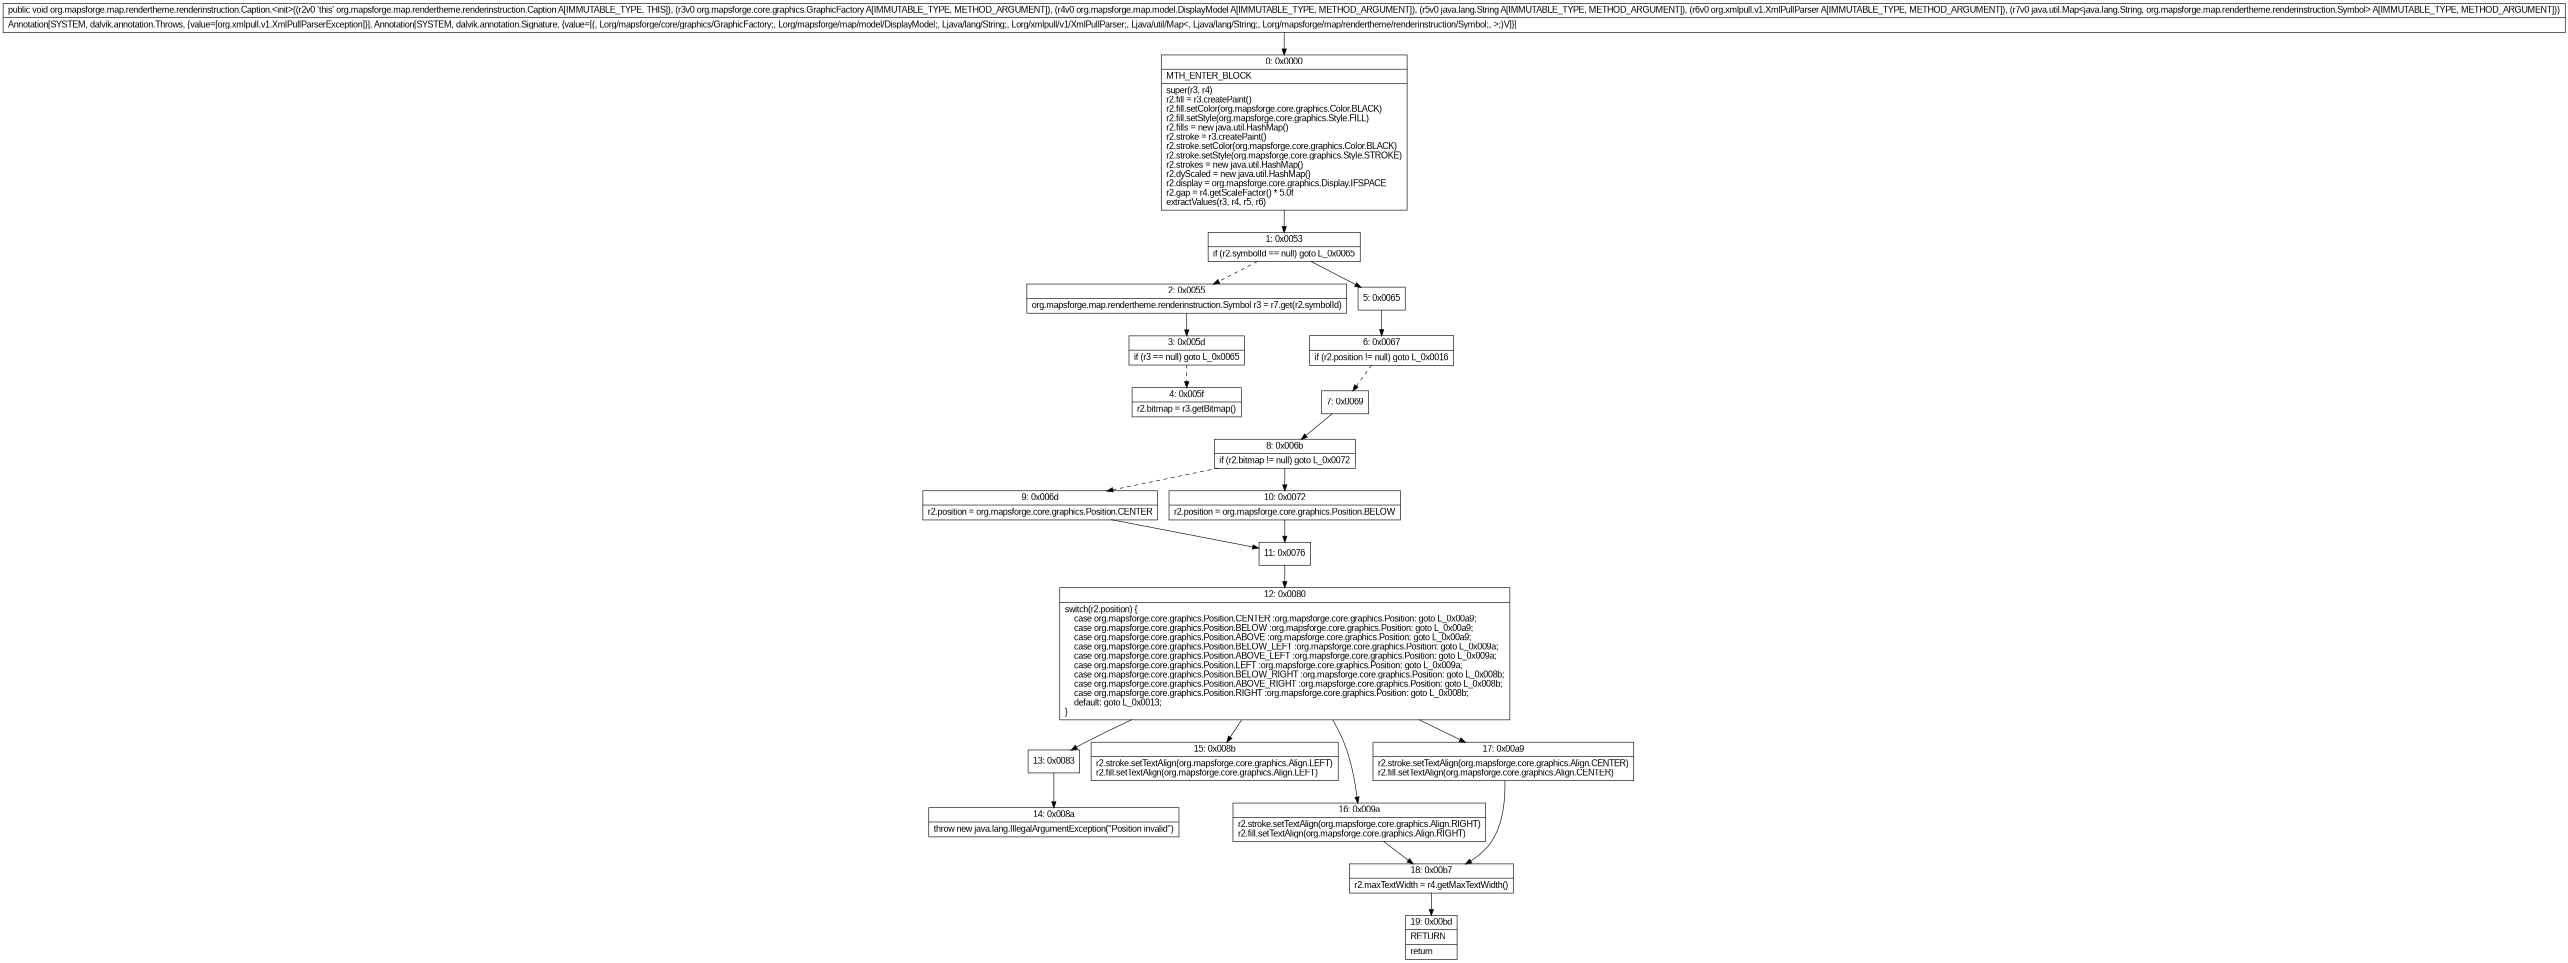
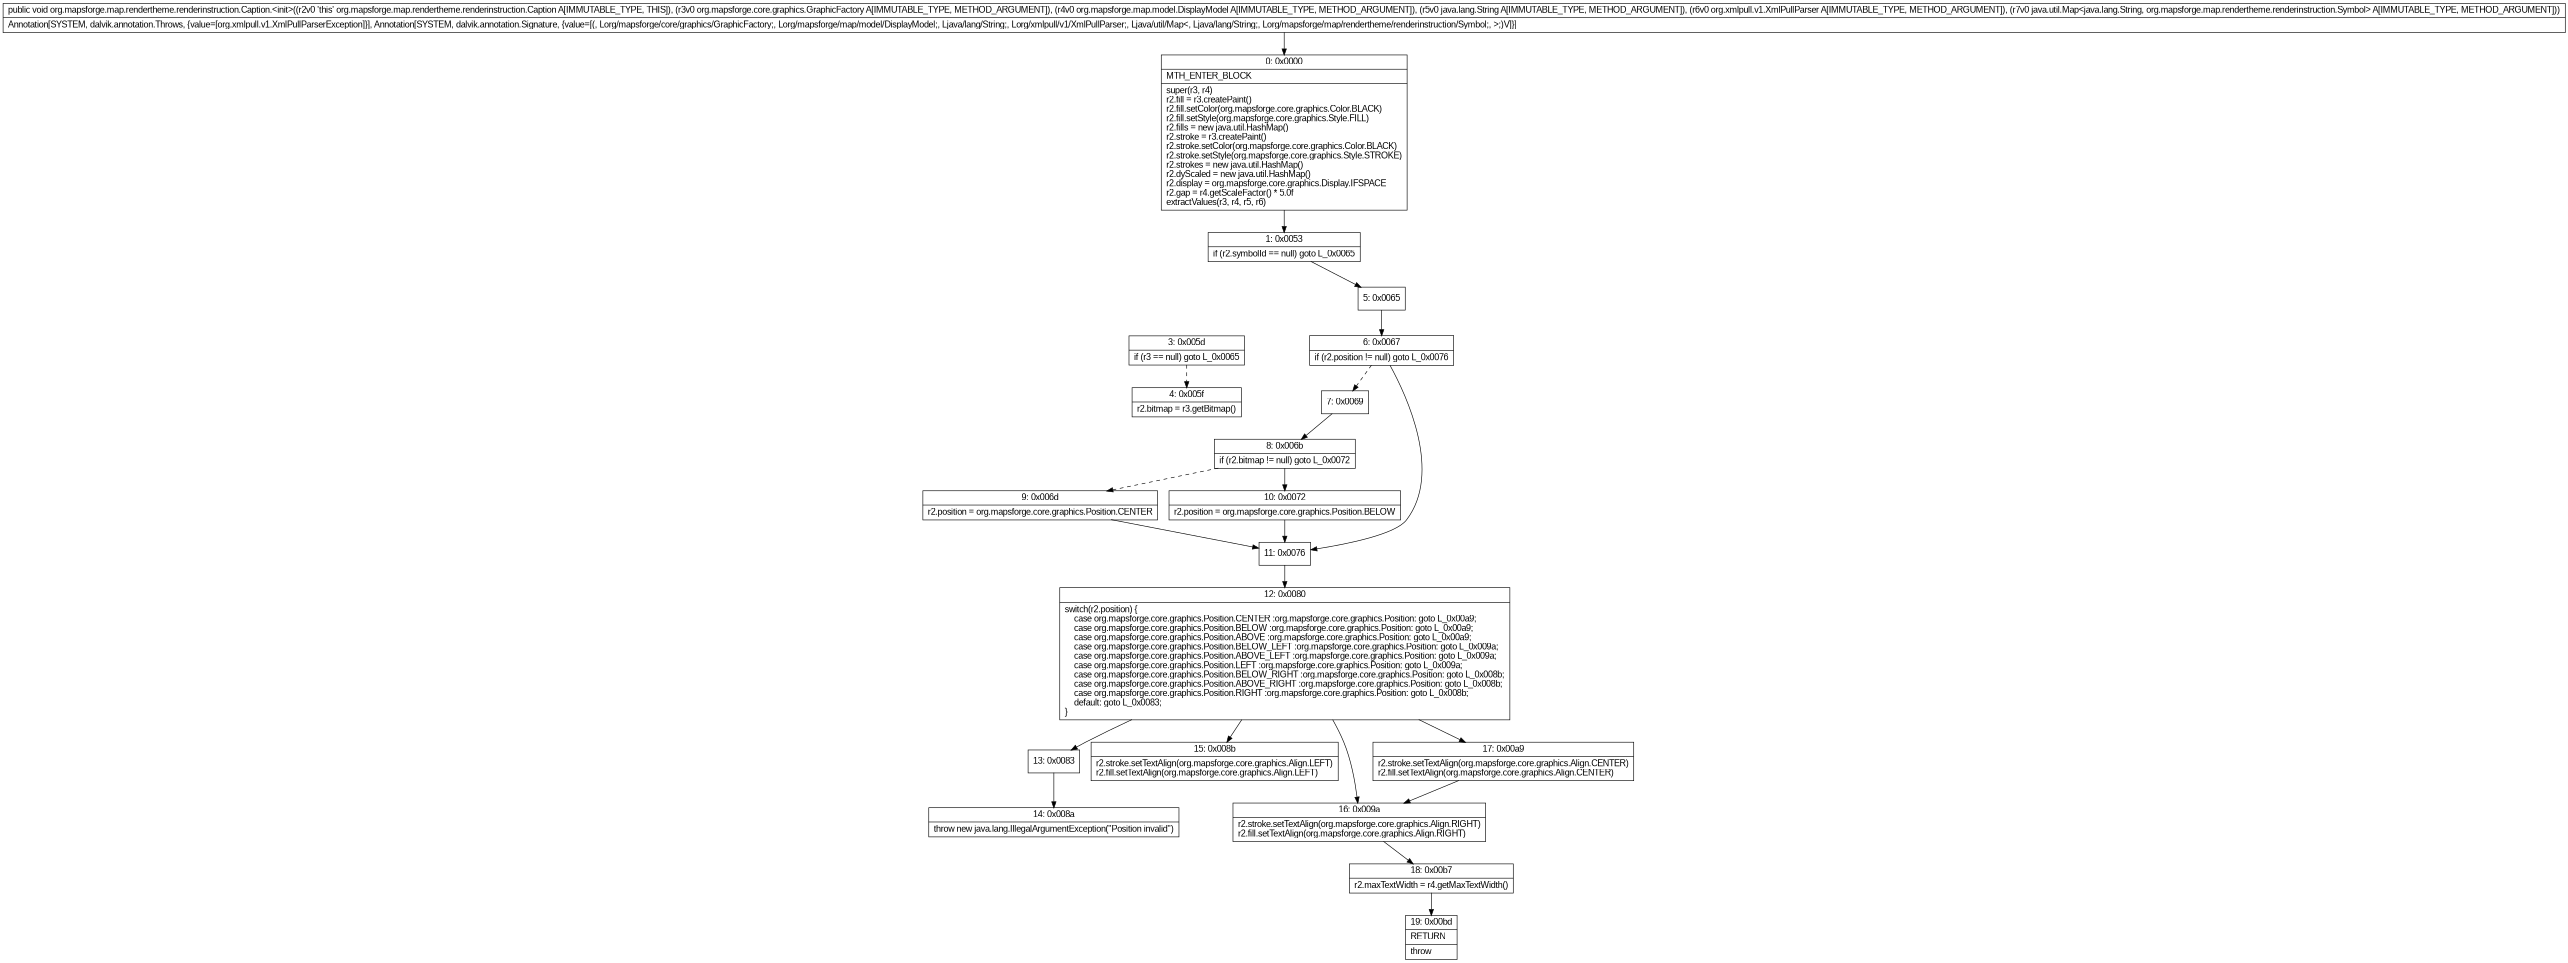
(1187, 299) -> none
(1382, 358) -> (1382, 358)
none -> (1420, 489)
(1113, 703) -> (1113, 703)
(1499, 826) -> (1434, 791)
(1422, 952) -> (1421, 952)
